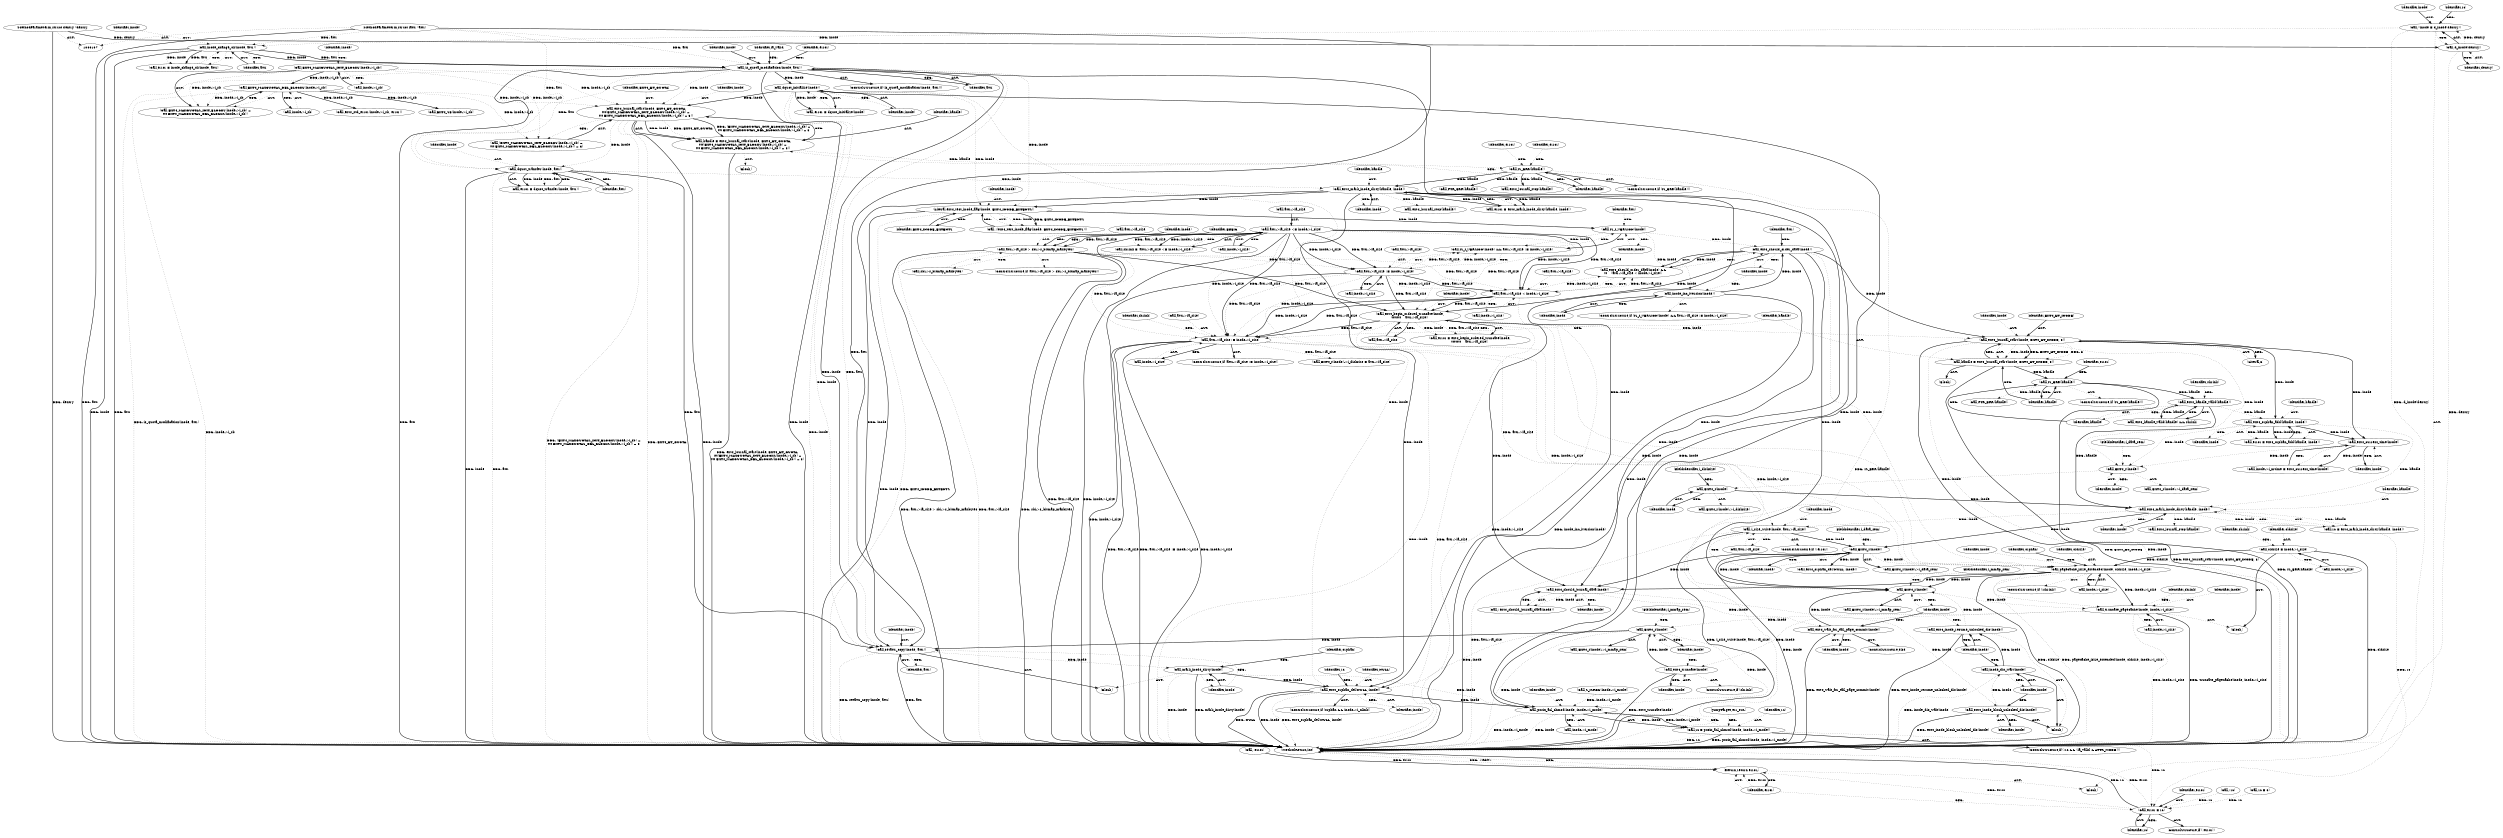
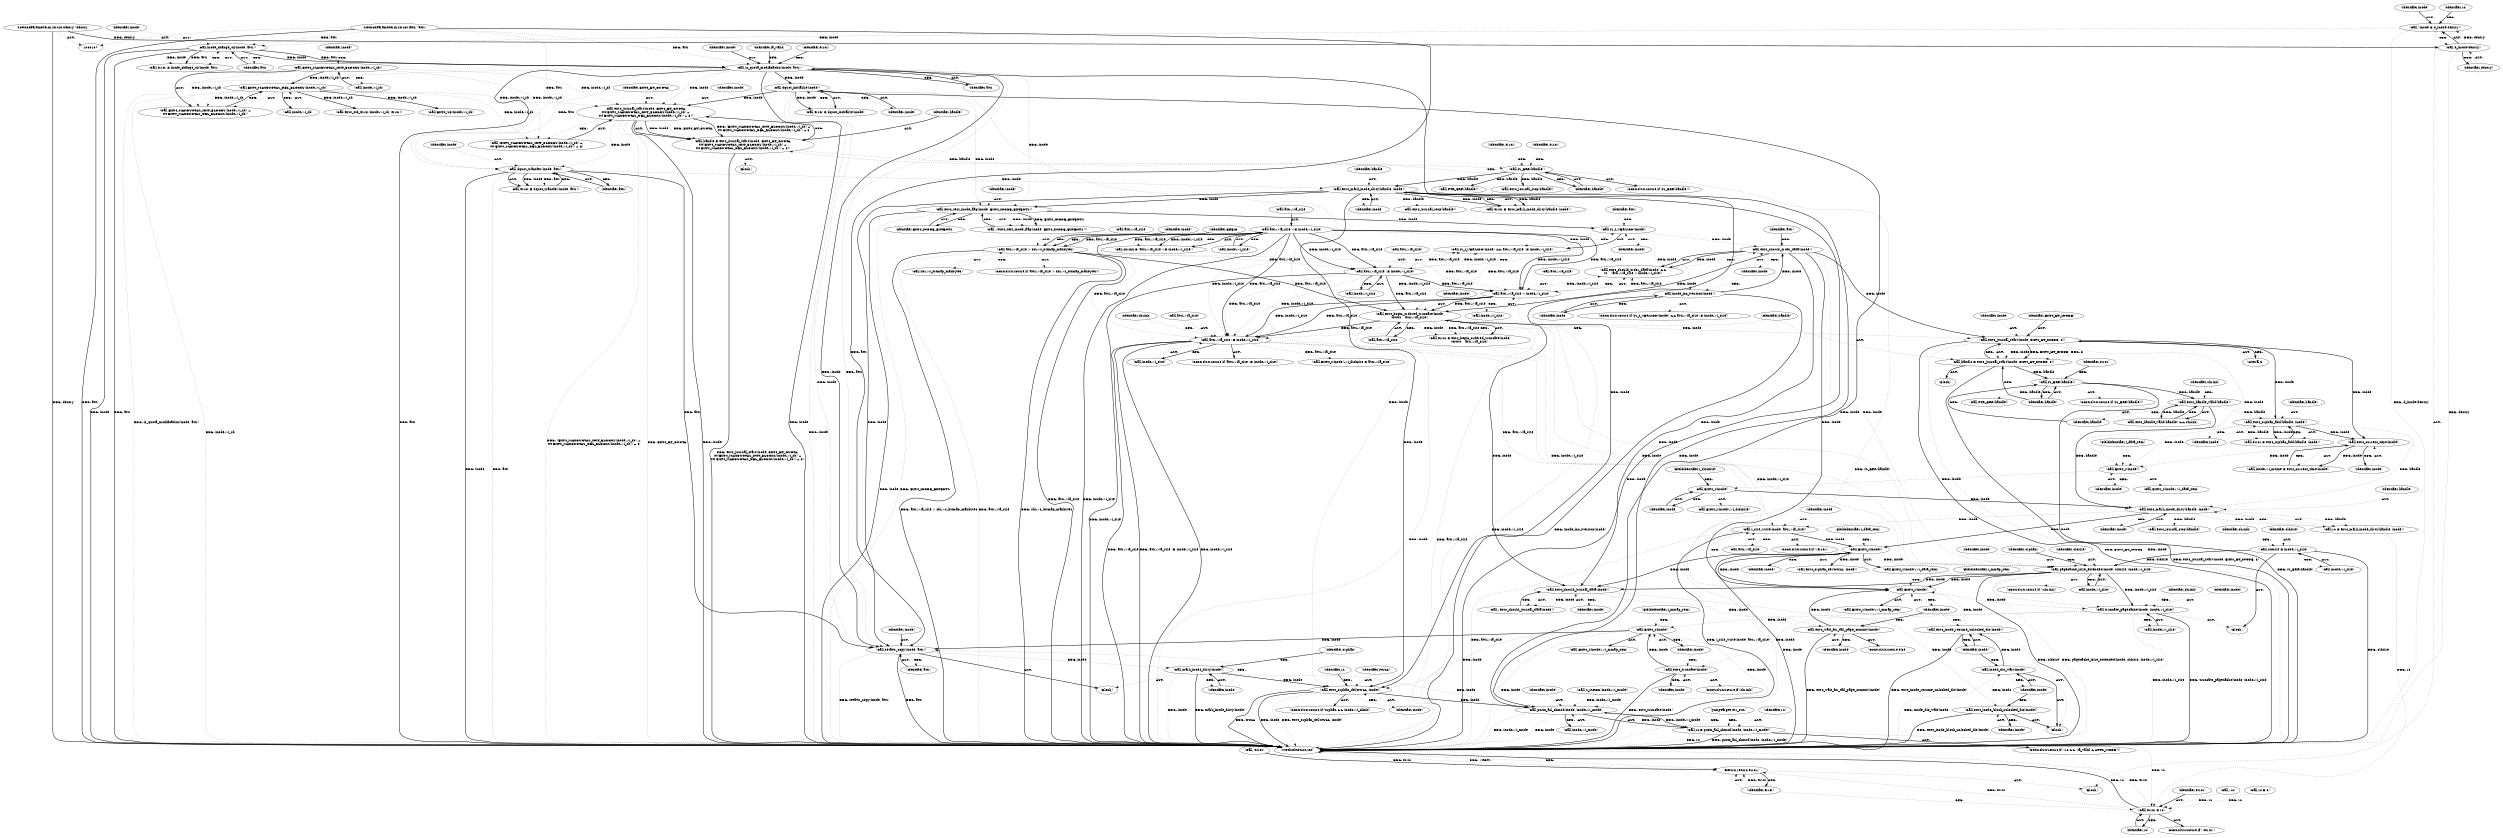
(896, 88) -> none
(984, 210) -> (984, 210)
